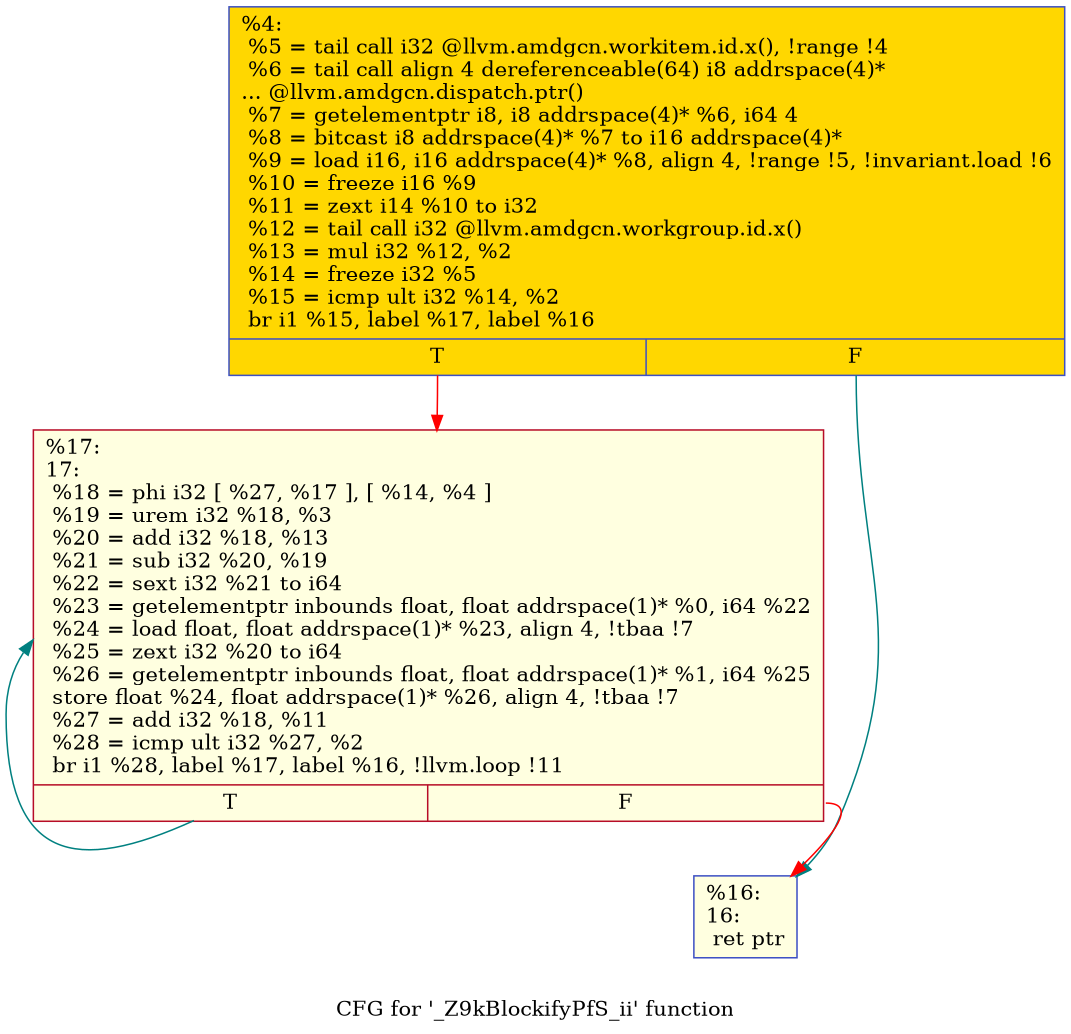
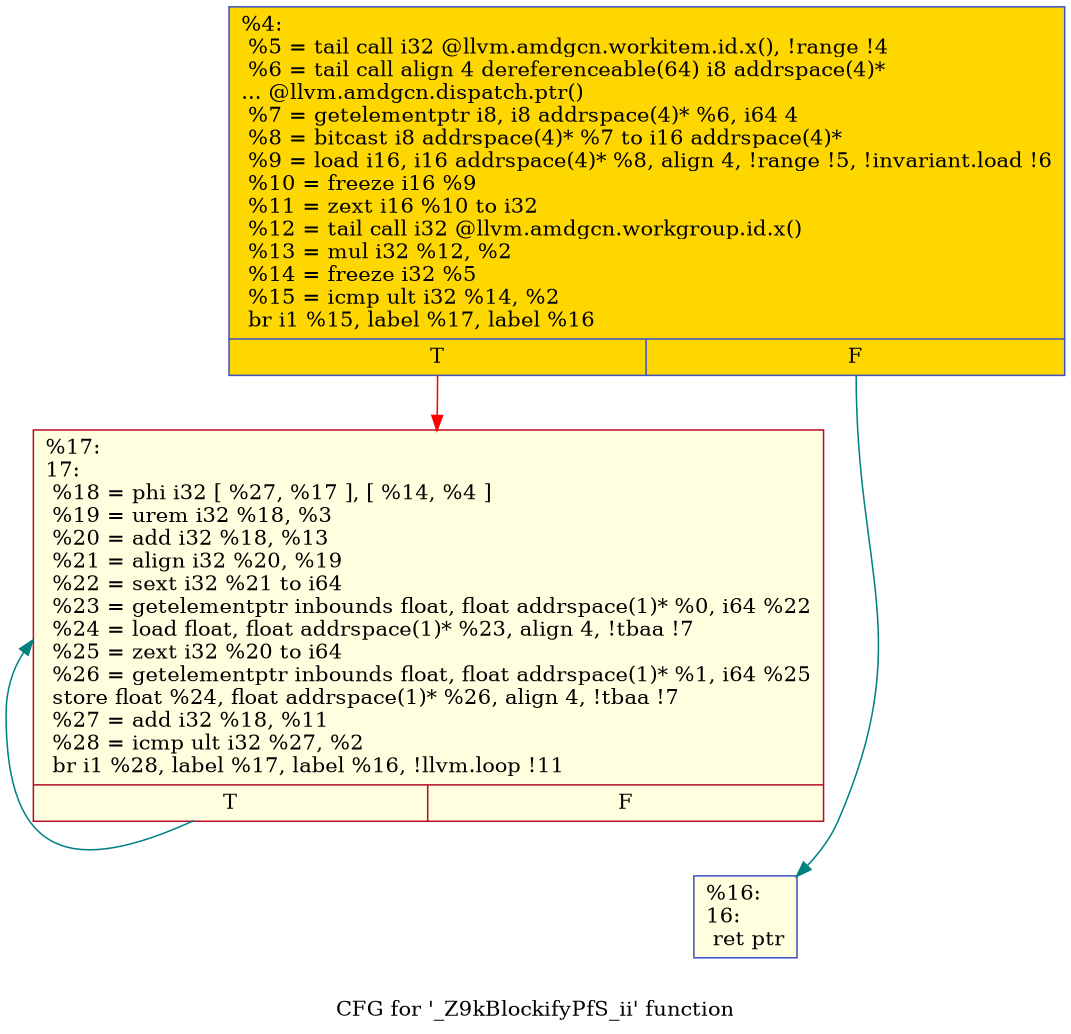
(390, 206) -> (390, 206)
(187, 561) -> (194, 561)
(831, 833) -> none
